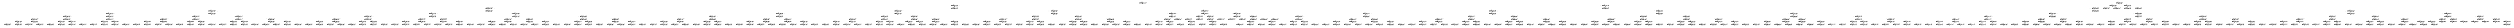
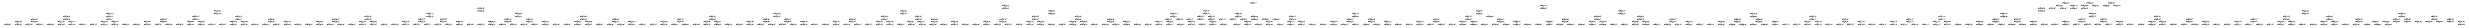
(1514, 19) -> none
